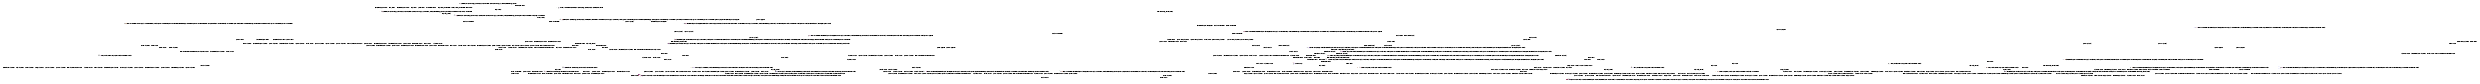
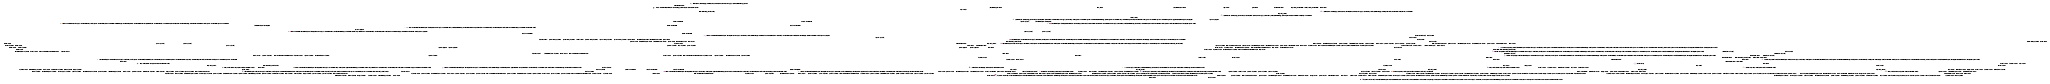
none -> (1637, 57)
none -> (1815, 68)
